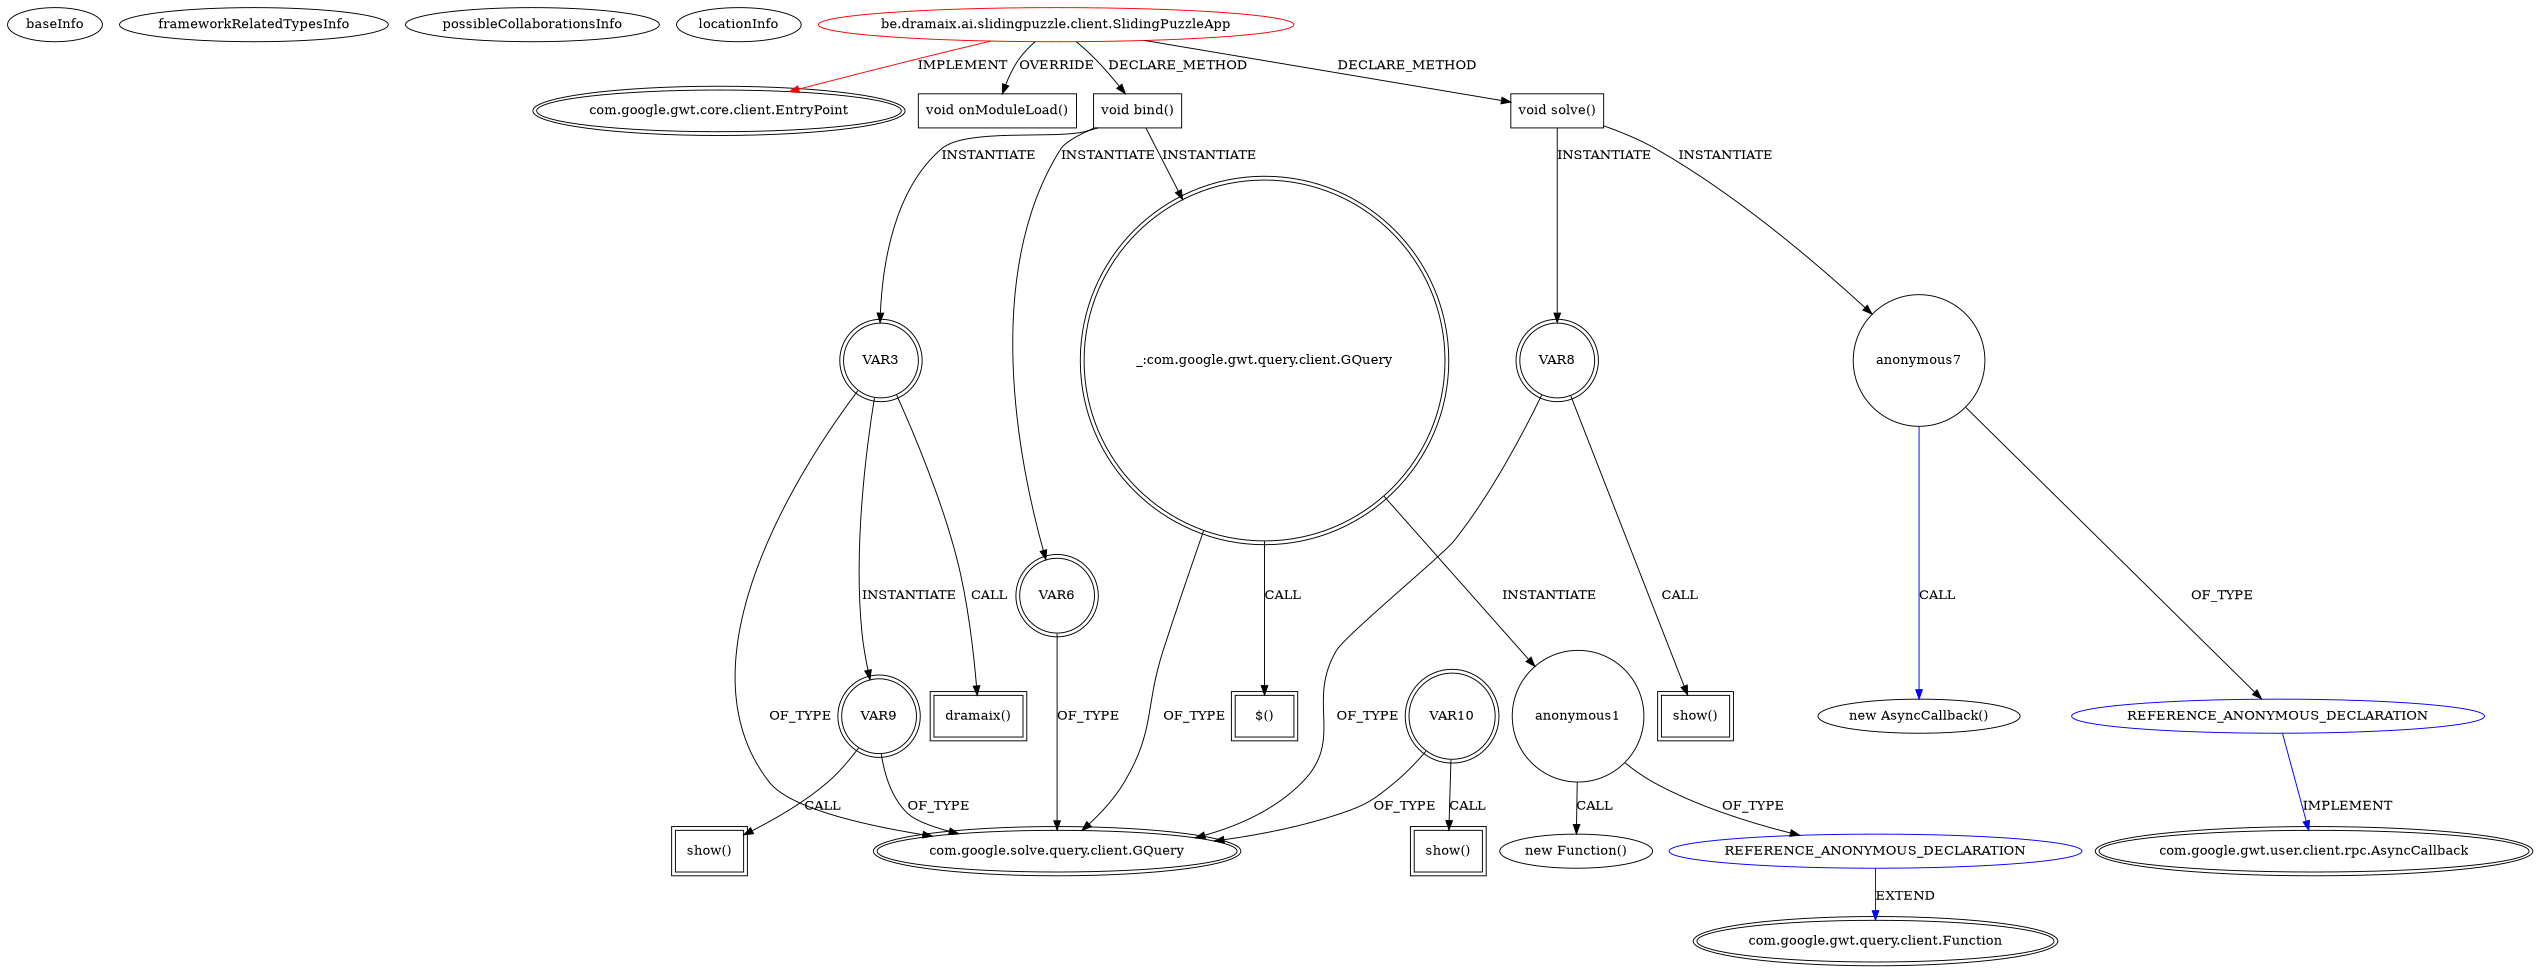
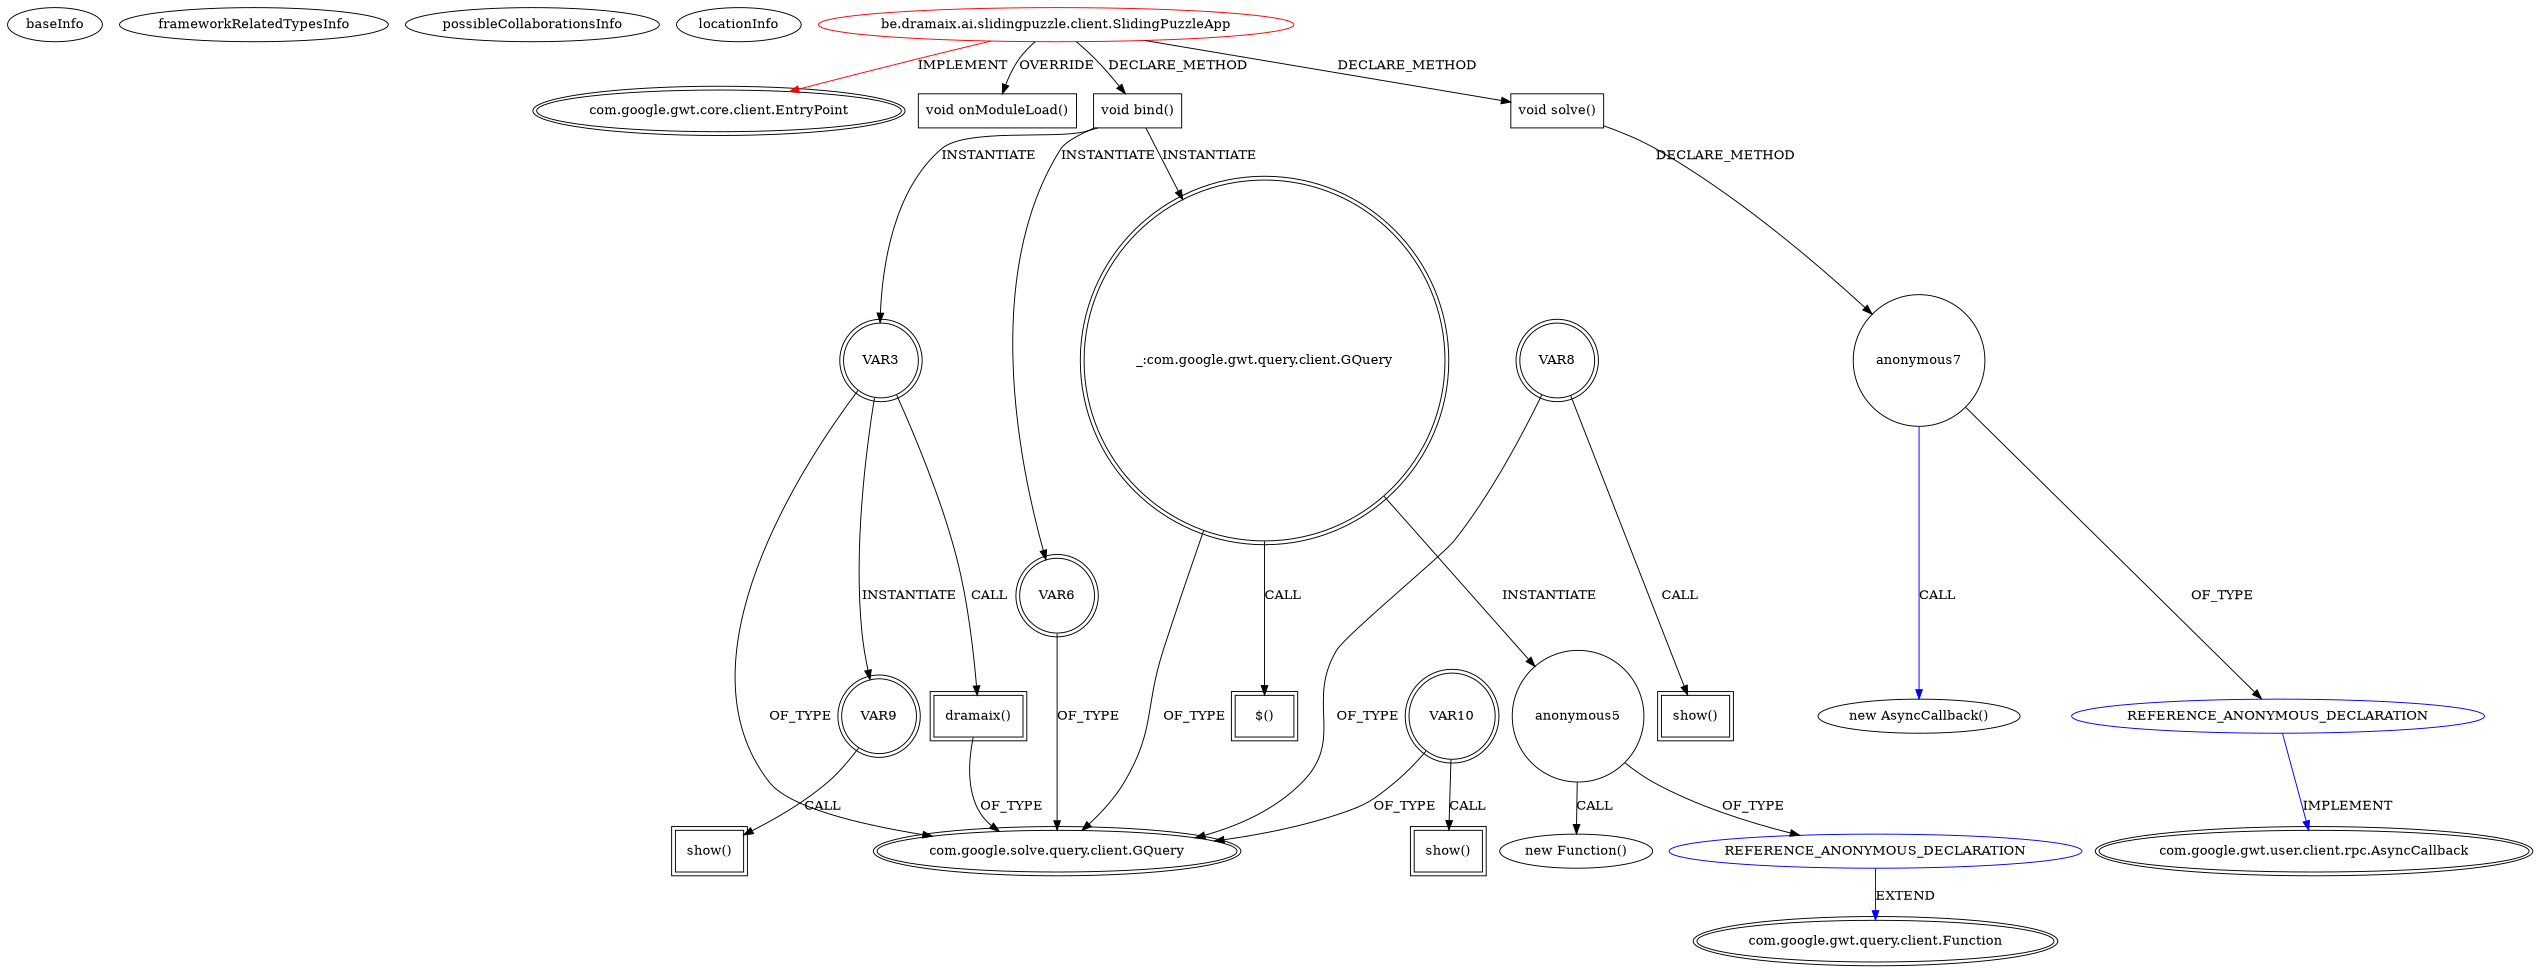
(1726, 156) -> (1726, 156)
(1557, 220) -> none
(1578, 716) -> (1578, 716)
(901, 806) -> (971, 784)
